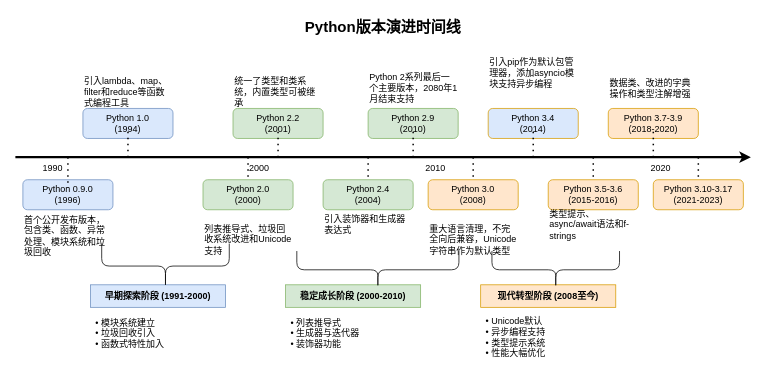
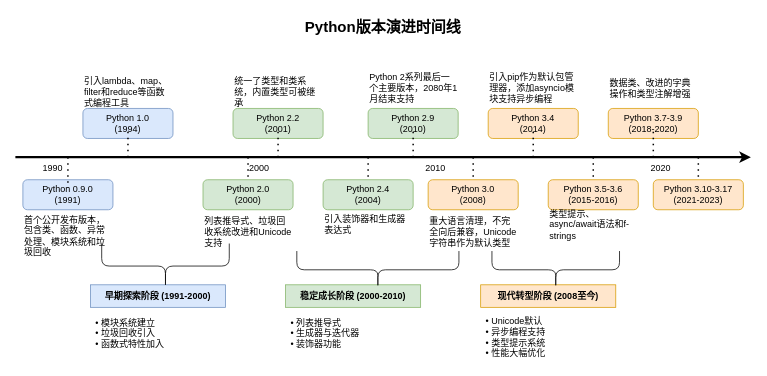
(533, 73) -> (533, 88)
(533, 123) -> (533, 123)
(68, 195) -> (68, 195)
(248, 240) -> (248, 232)
(473, 240) -> (473, 232)
